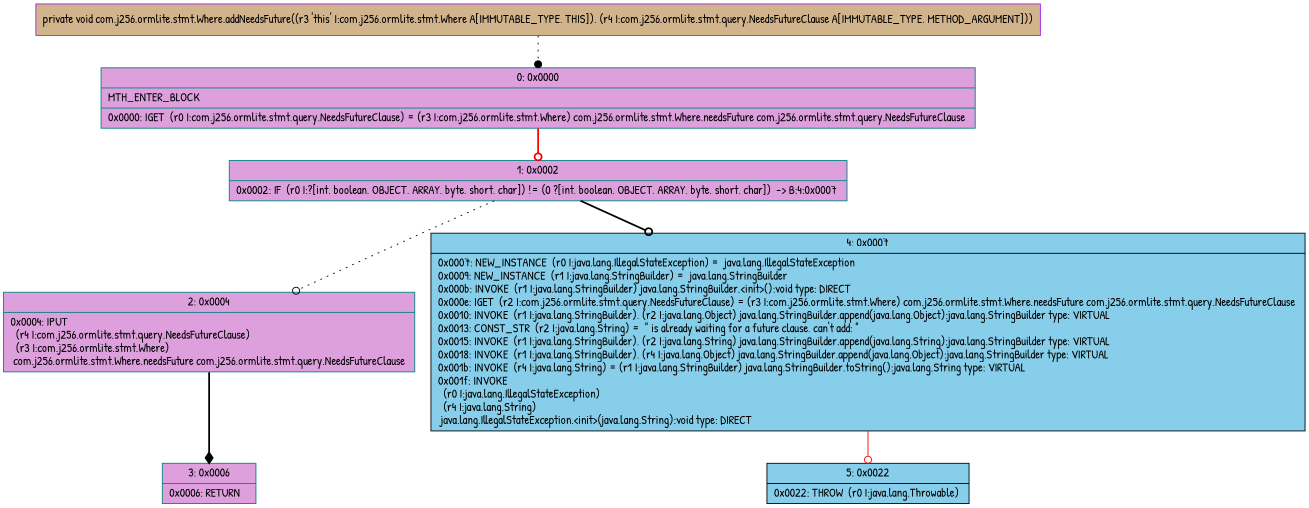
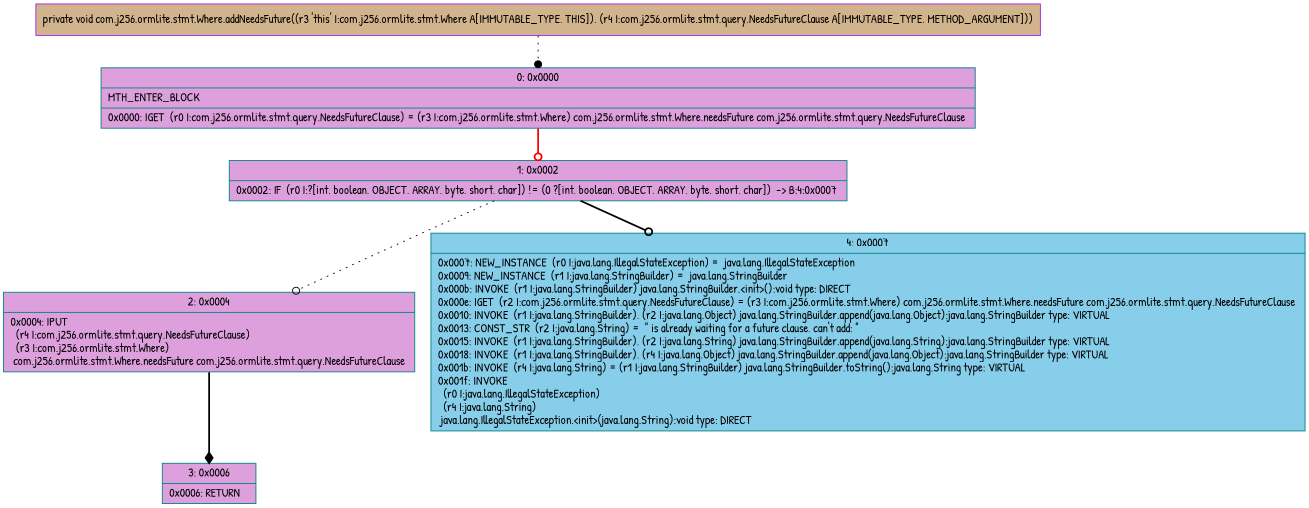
(868, 332) -> (868, 332)
(868, 483) -> none
